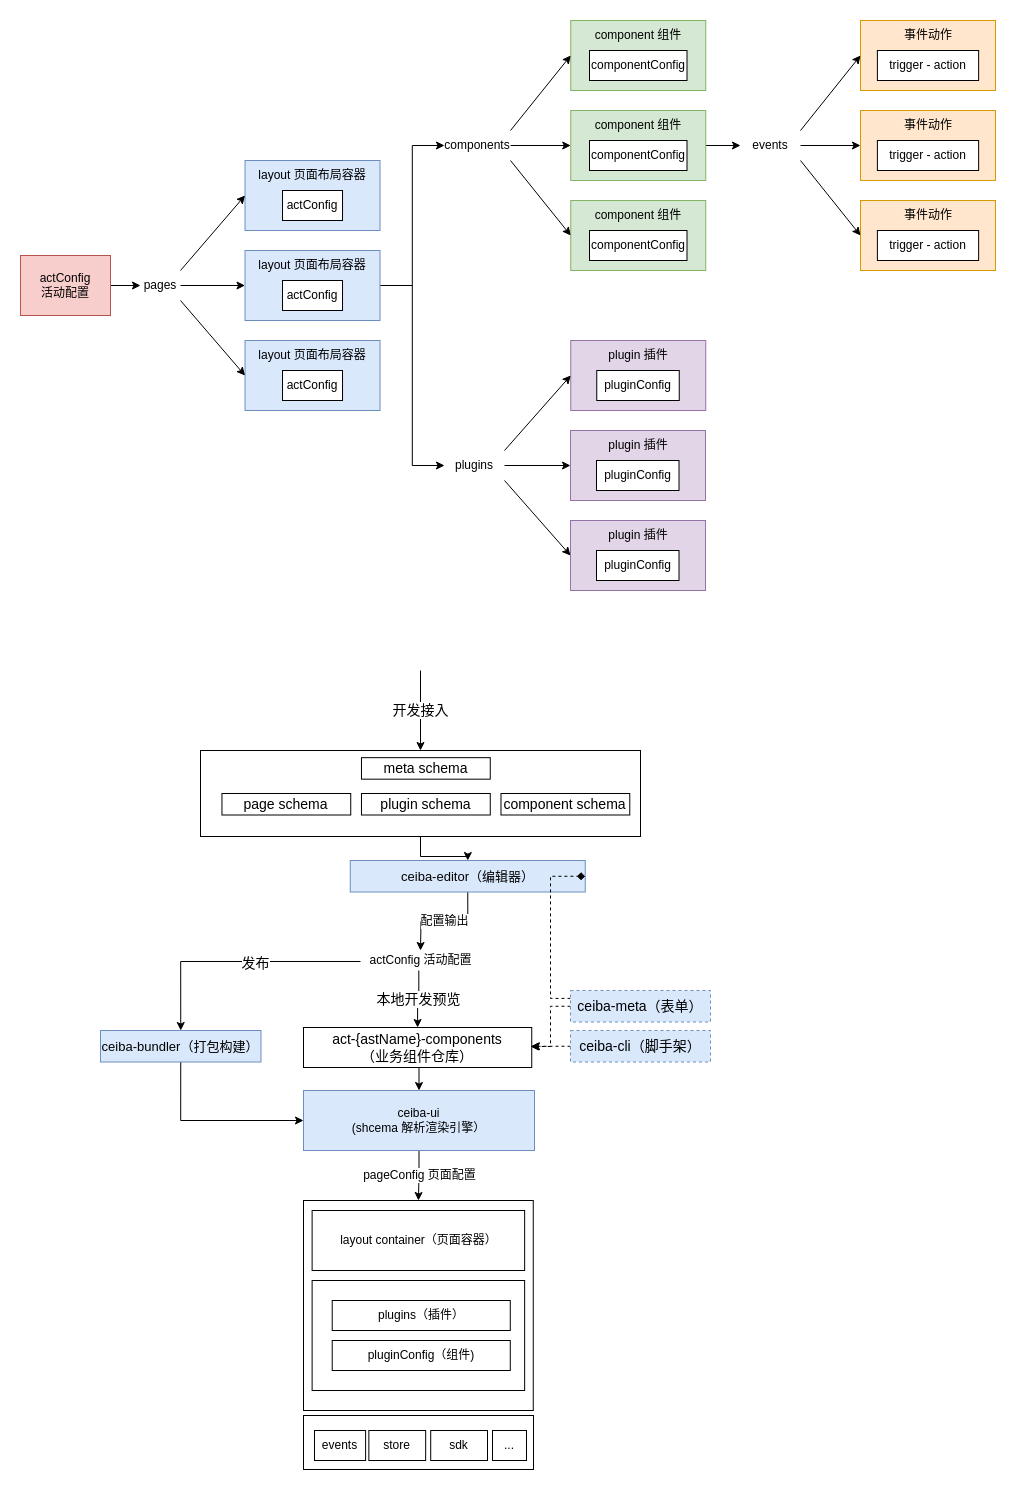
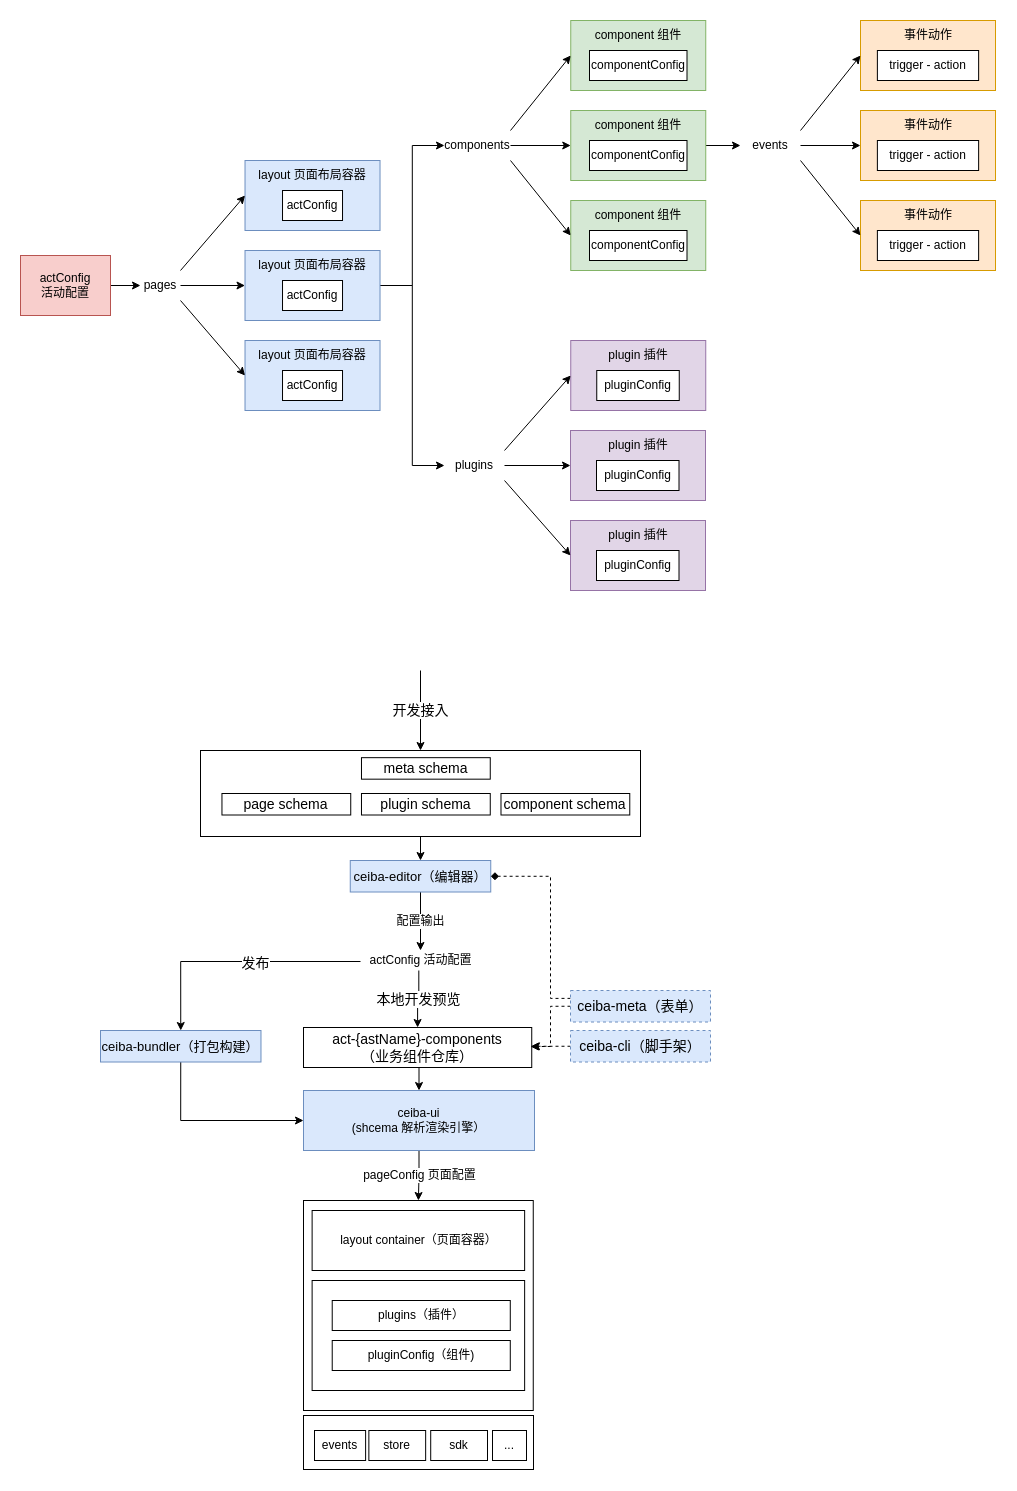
(468, 876) -> (421, 876)
